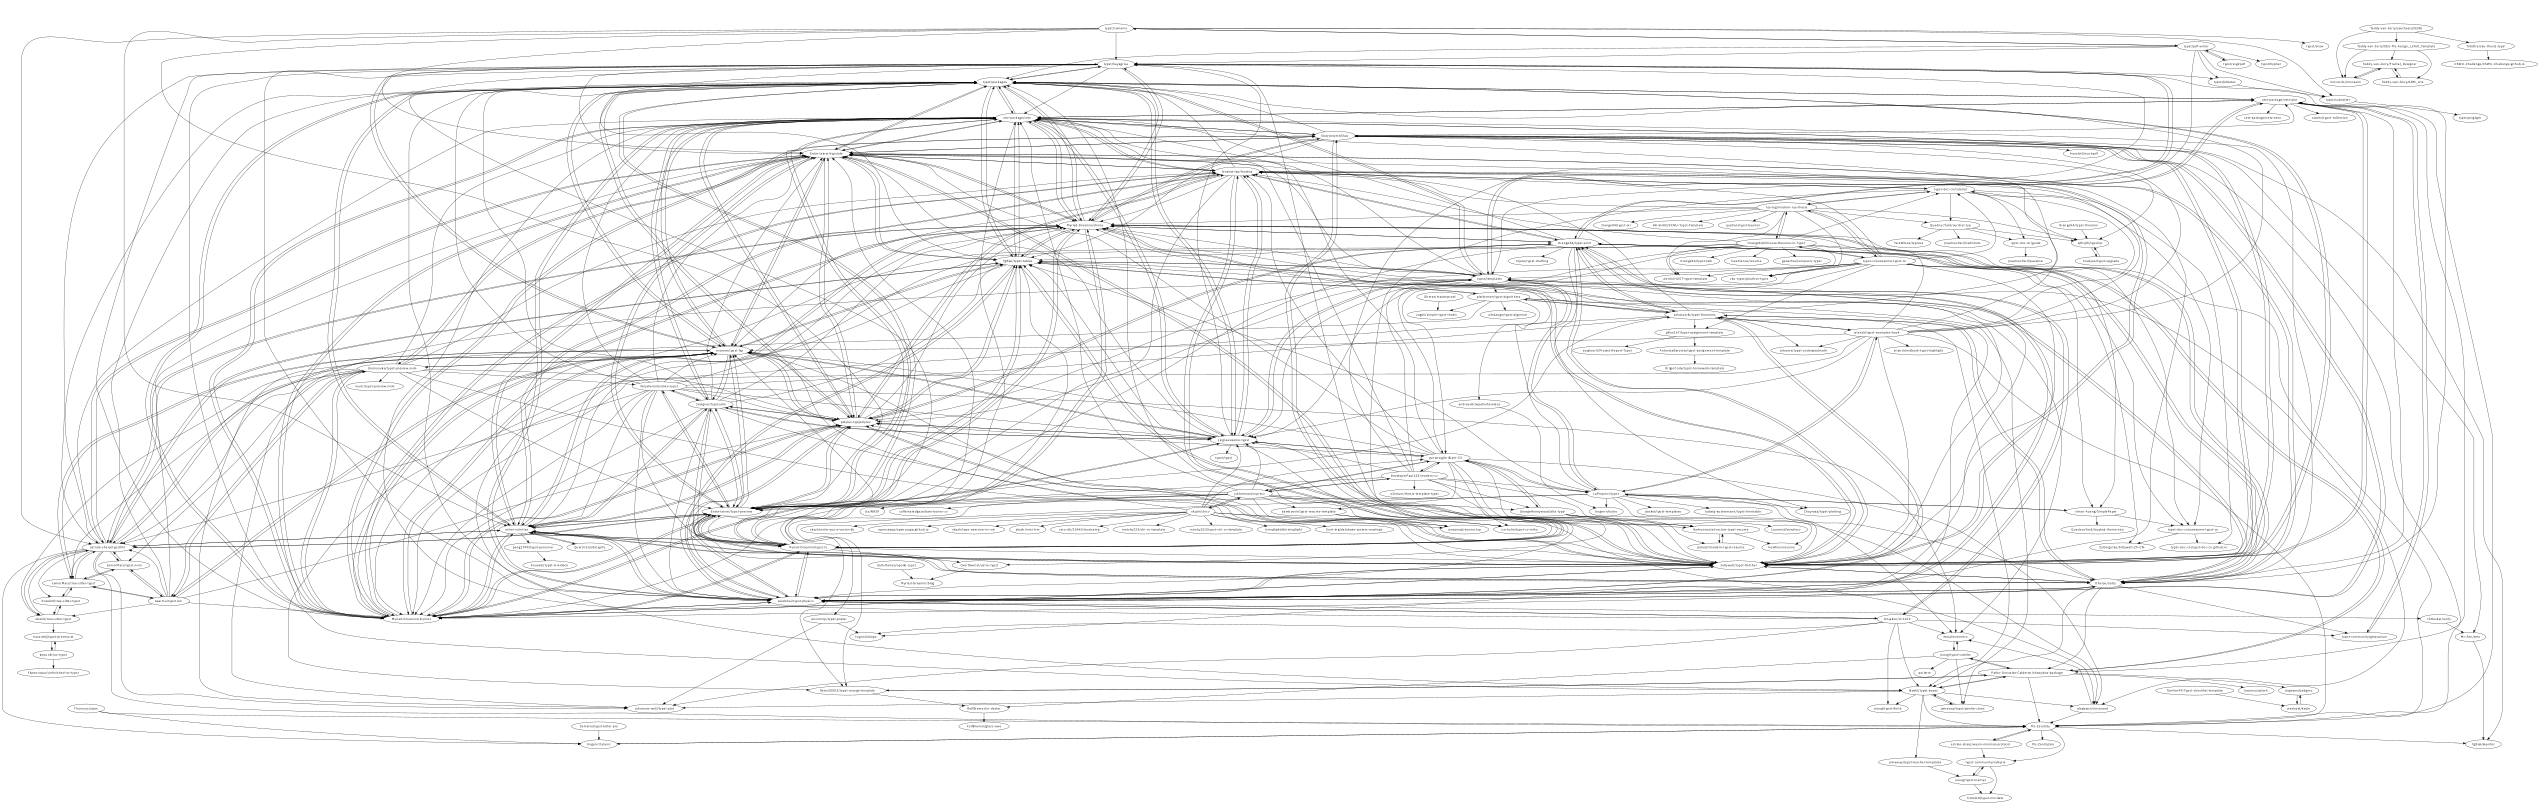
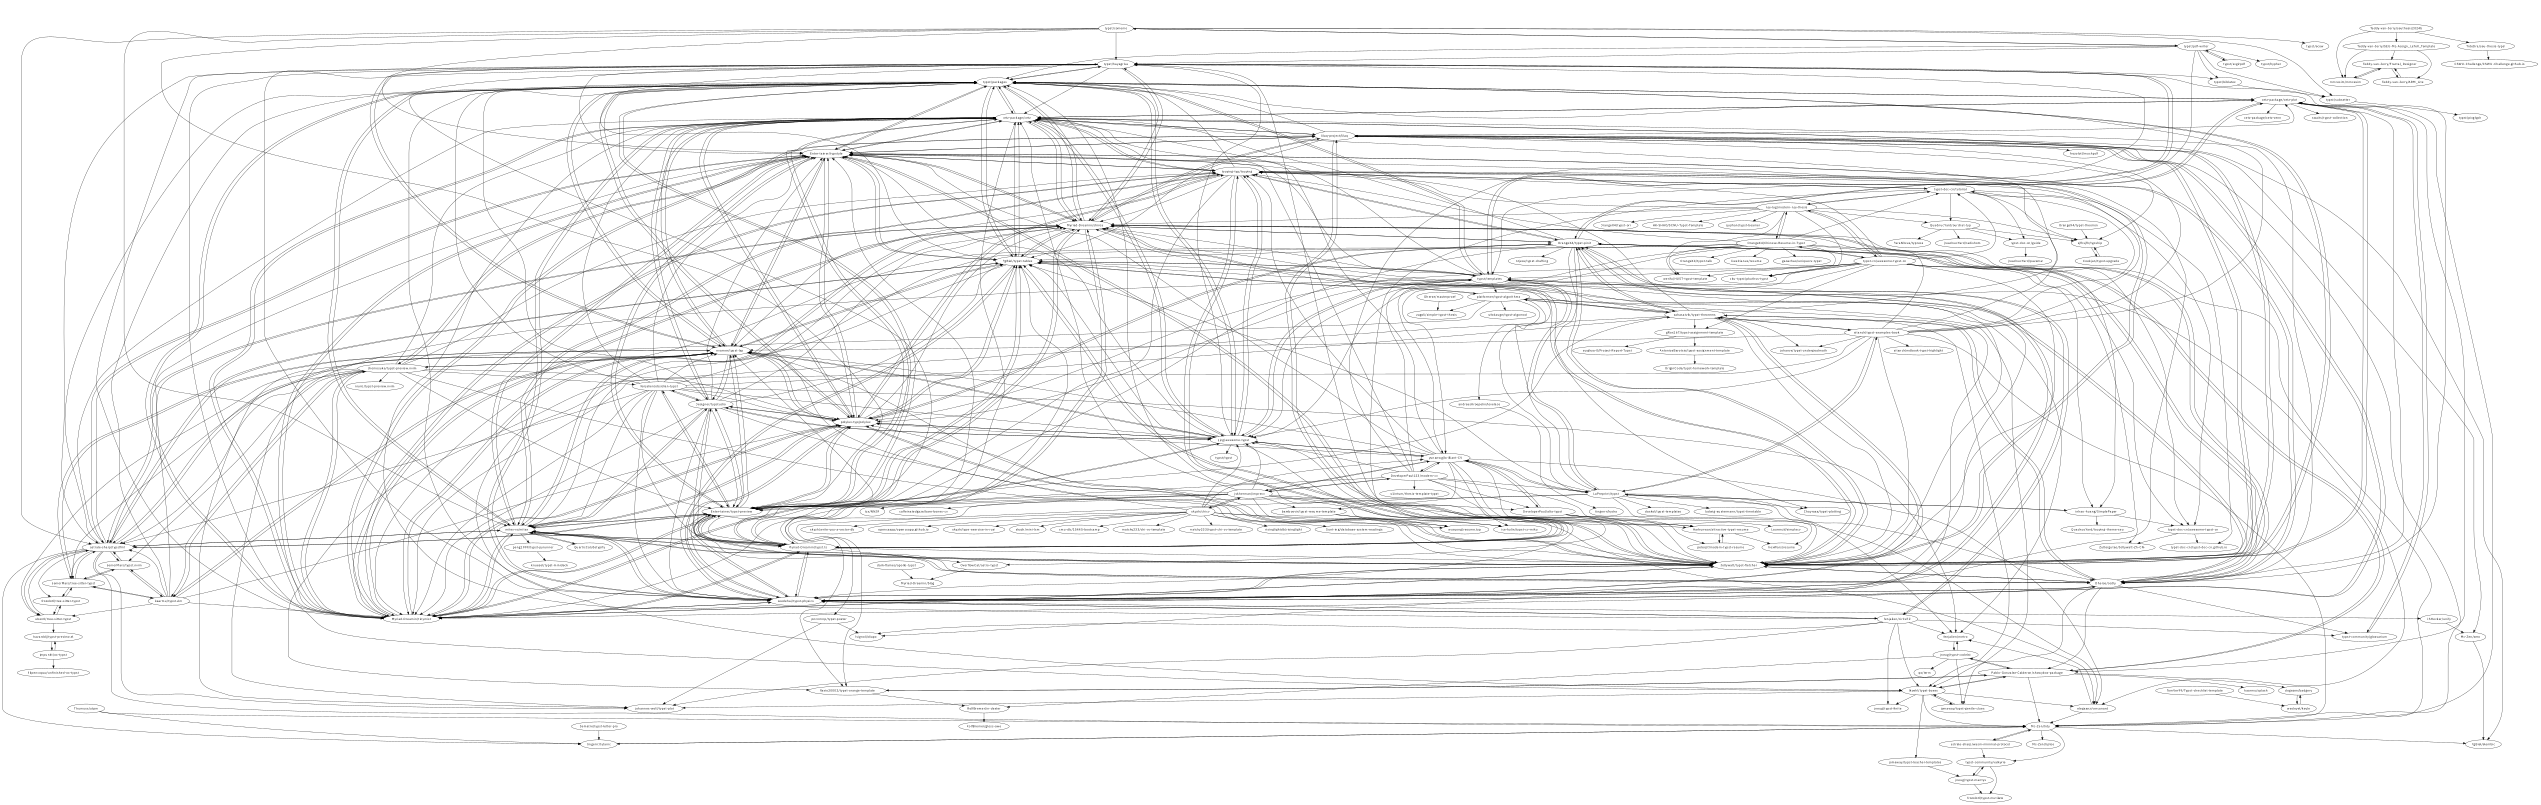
none -> (1869, 454)
(1606, 501) -> (1509, 396)
(1543, 512) -> (1543, 512)
